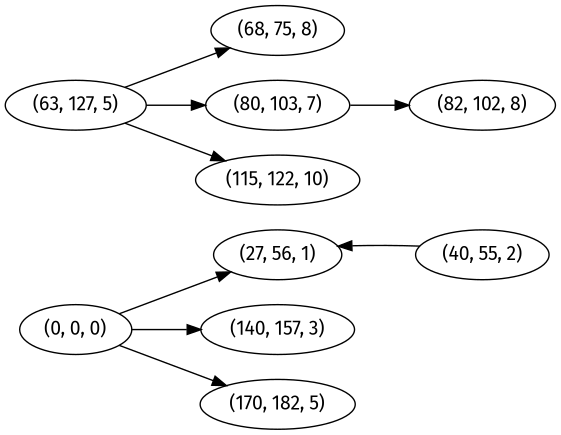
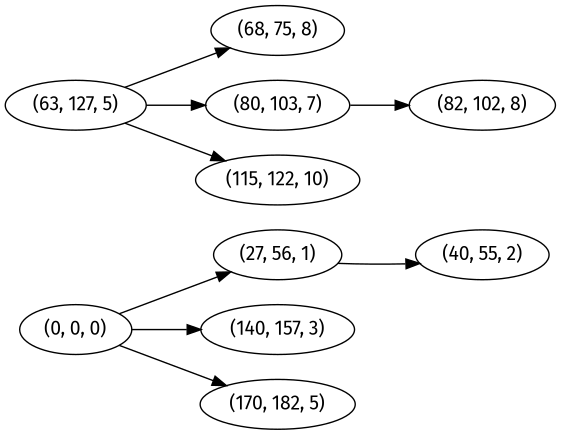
(386, 245) -> (372, 264)
